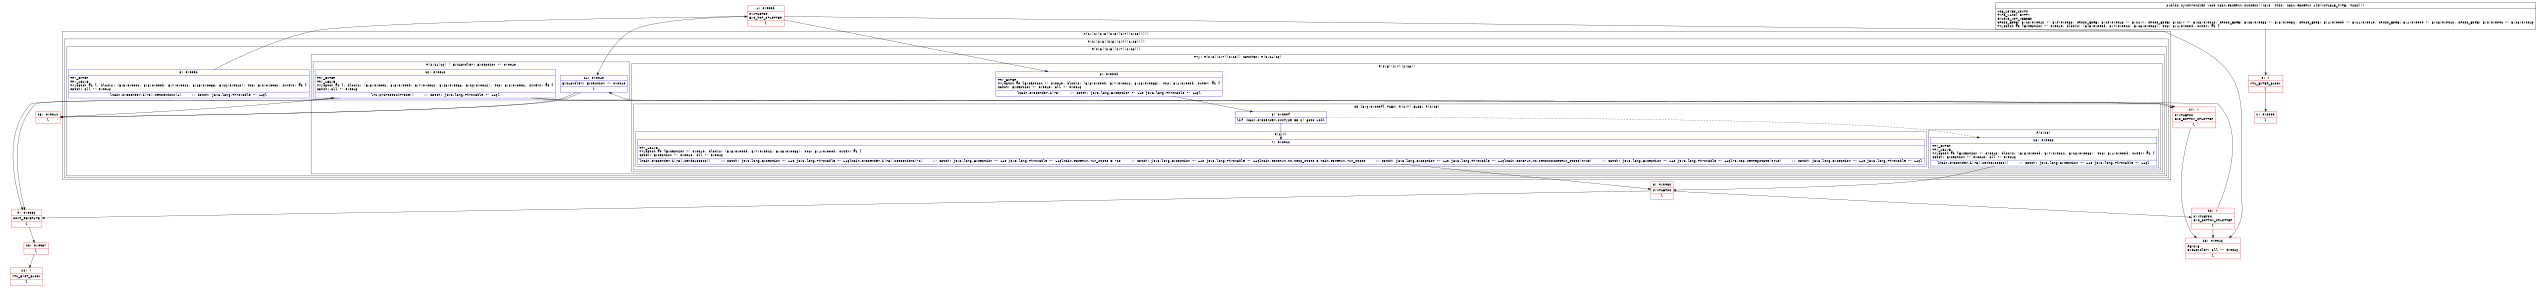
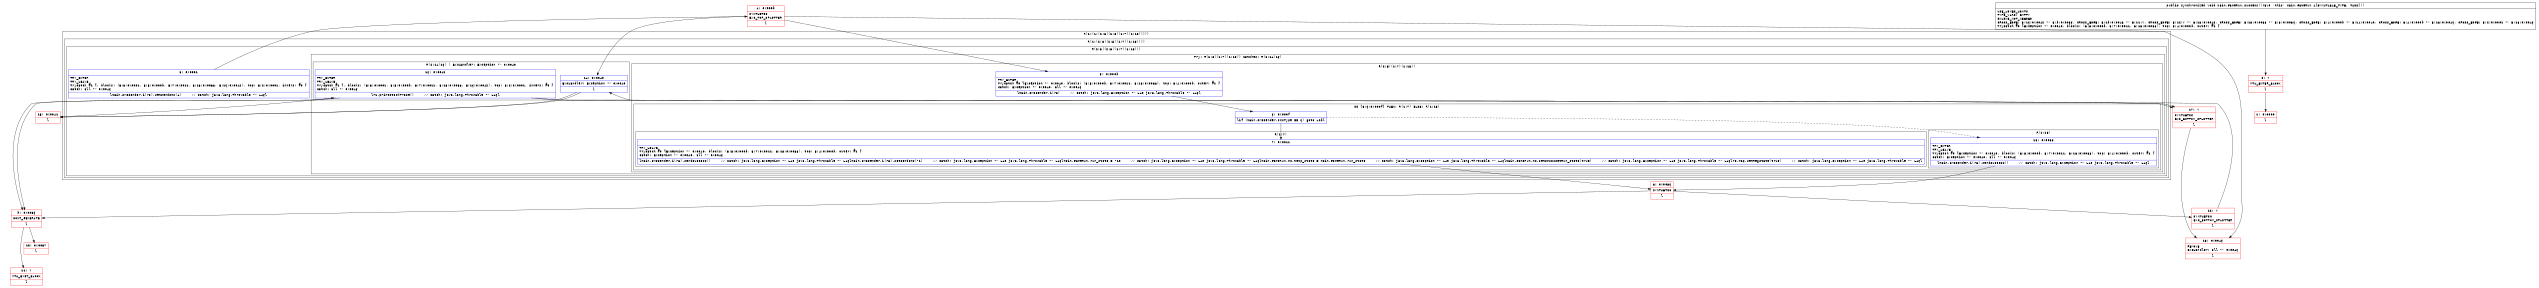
(2213, 232) -> none
(32, 260) -> (21, 246)
